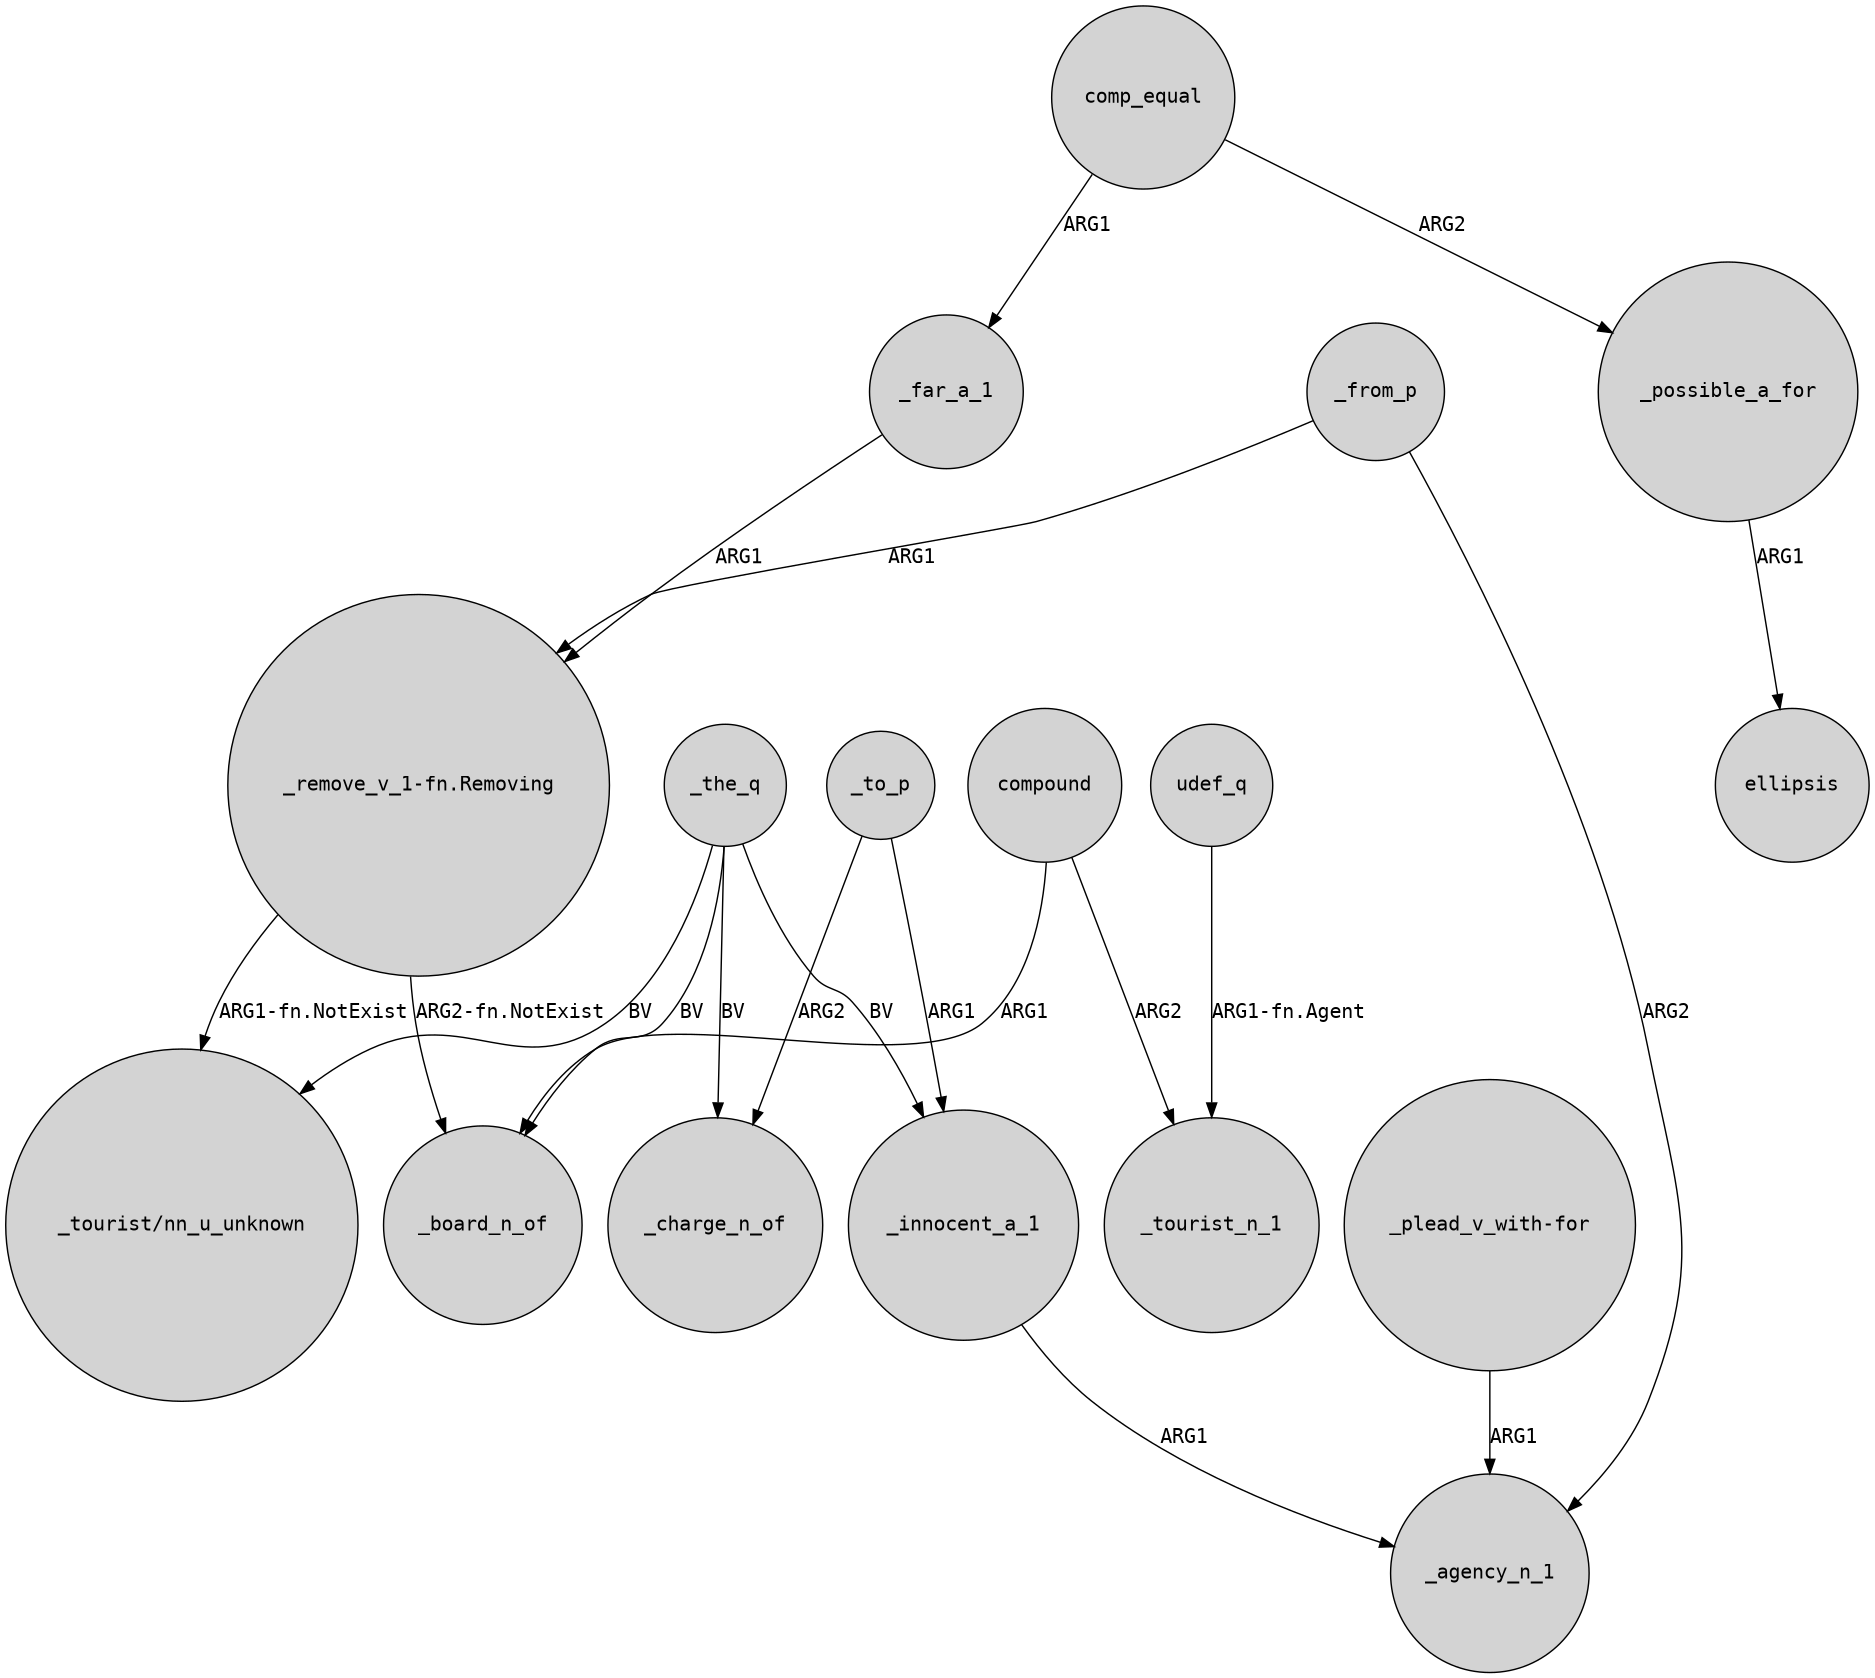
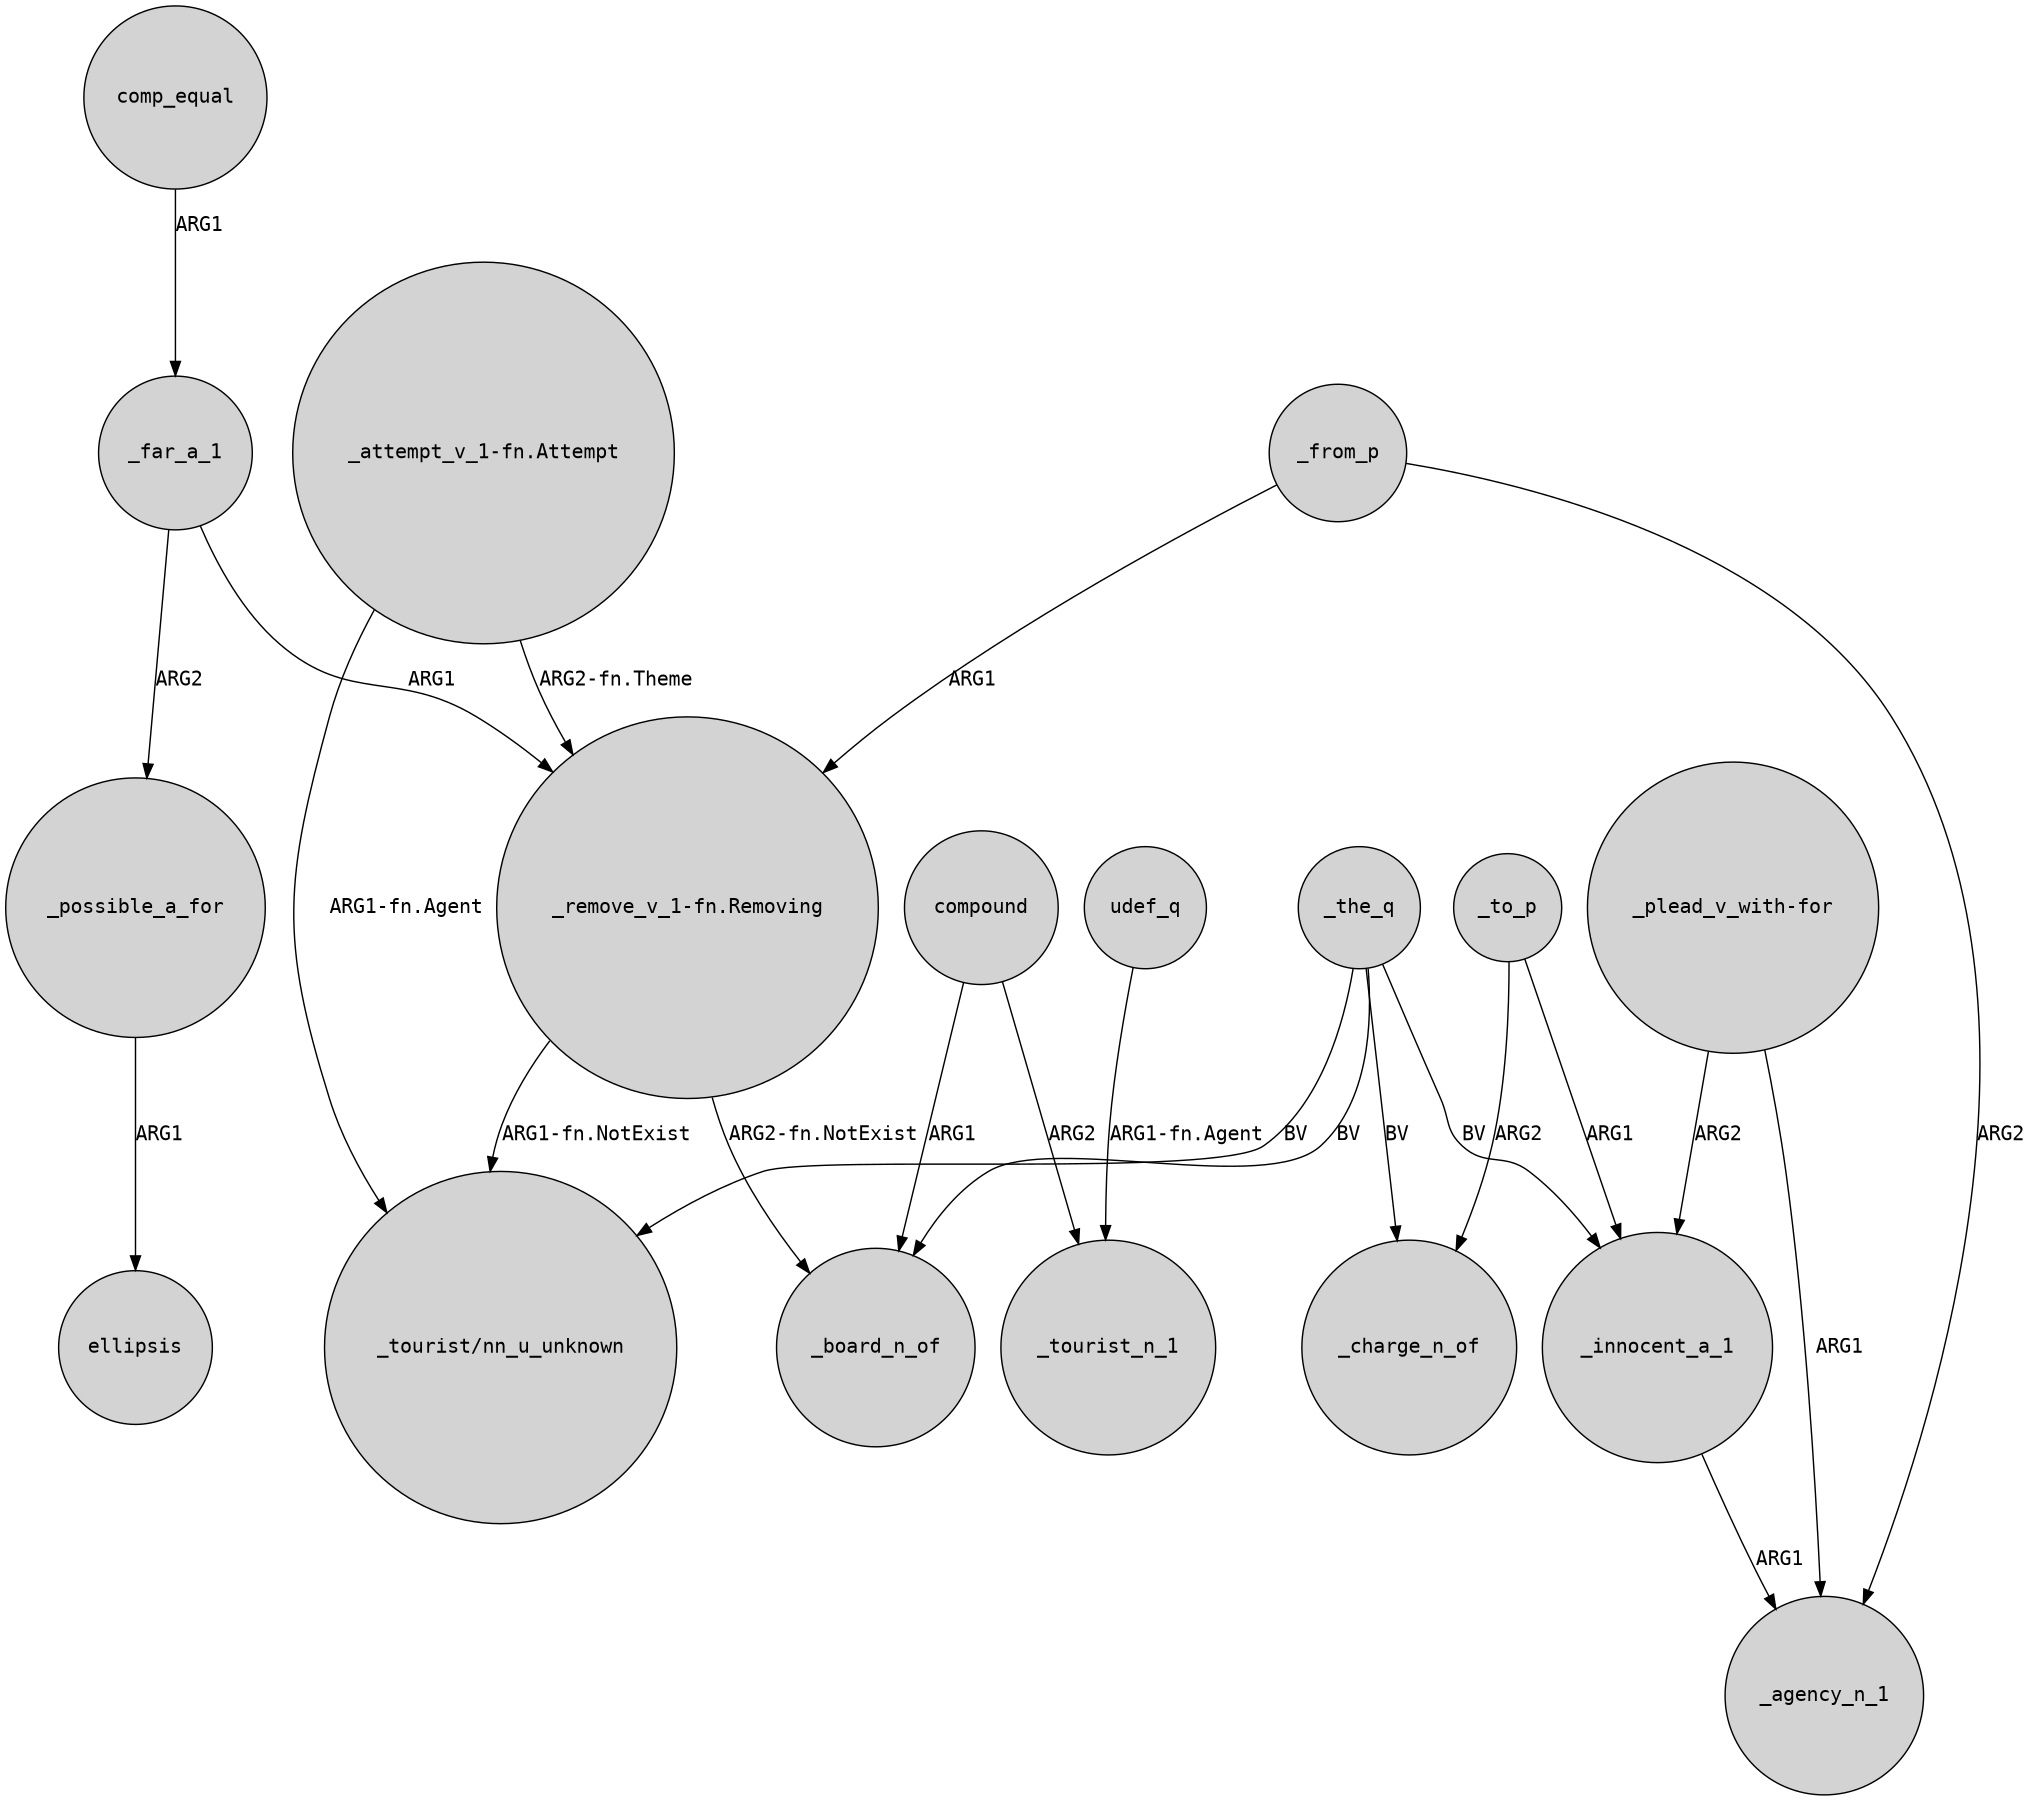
(1412, 233) -> (158, 647)
none -> (484, 453)
none -> (1694, 1135)
